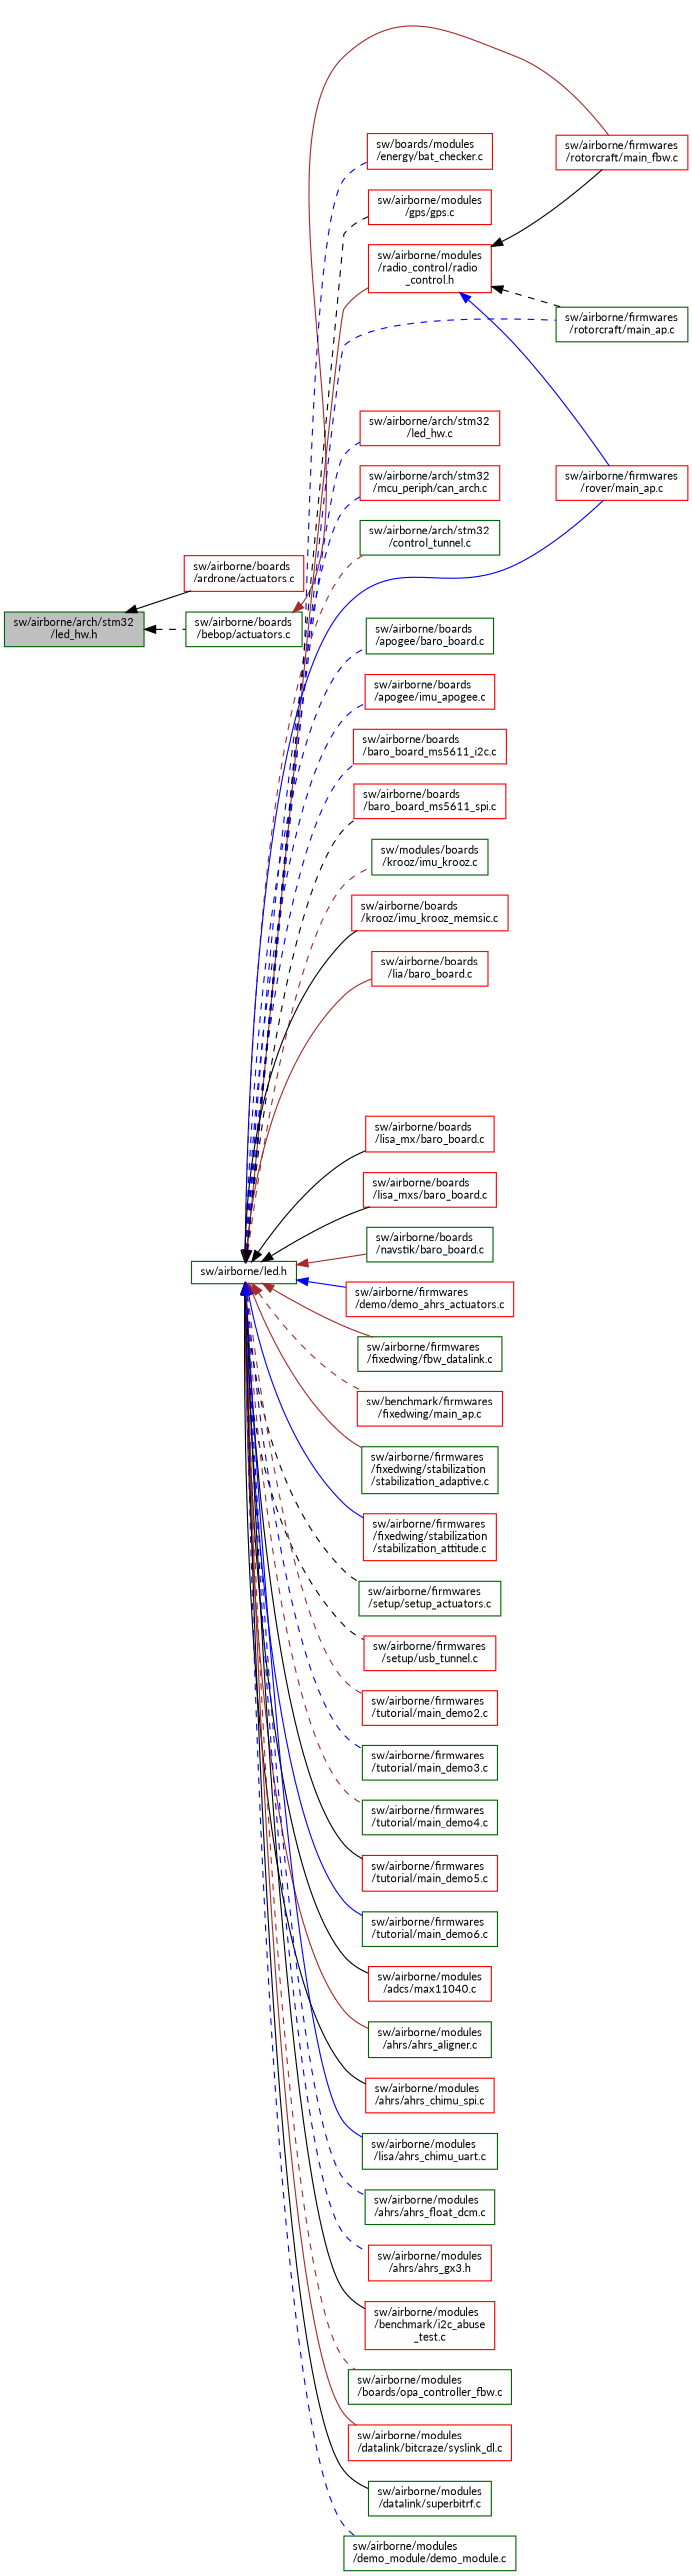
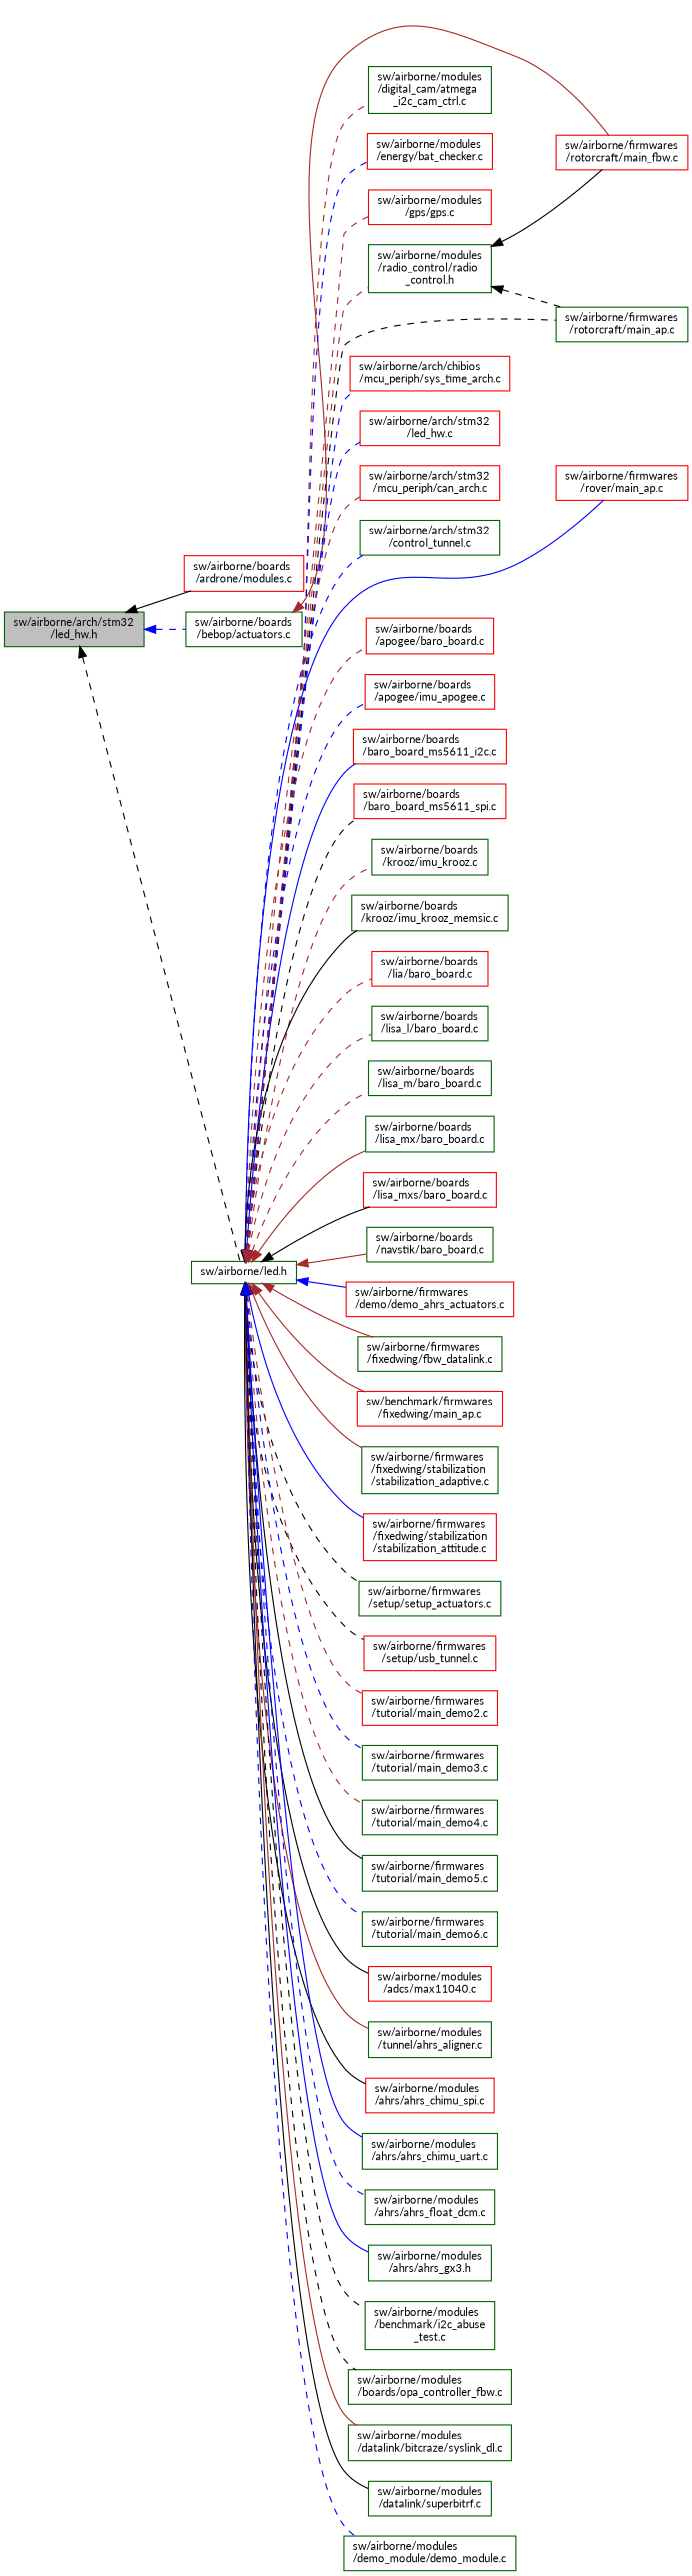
none -> (430, 90)
(430, 151) -> (430, 151)
(430, 269) -> (430, 269)
none -> (430, 374)
(544, 379) -> none
(244, 574) -> (244, 574)
(171, 629) -> (171, 629)
(430, 636) -> (430, 636)
(304, 690) -> (304, 690)
(297, 727) -> (297, 727)
(295, 763) -> (295, 763)
(430, 857) -> (430, 857)
(279, 867) -> (279, 867)
(265, 892) -> (265, 892)
(430, 913) -> (430, 913)
(286, 937) -> (288, 924)
(269, 938) -> (269, 938)
none -> (161, 959)
none -> (430, 1024)
none -> (430, 1078)
(280, 1099) -> (280, 1099)
(430, 1134) -> (430, 1134)
(305, 1194) -> (305, 1194)
(306, 1349) -> (306, 1349)
(285, 1727) -> (285, 1727)
(274, 1783) -> (274, 1783)
(273, 1810) -> (273, 1810)
(270, 1838) -> (270, 1838)
(430, 1873) -> (430, 1873)
(430, 2040) -> (430, 2040)
(430, 2151) -> (430, 2151)
(430, 2263) -> (430, 2263)
(430, 2326) -> (430, 2326)
(430, 2443) -> (430, 2443)
